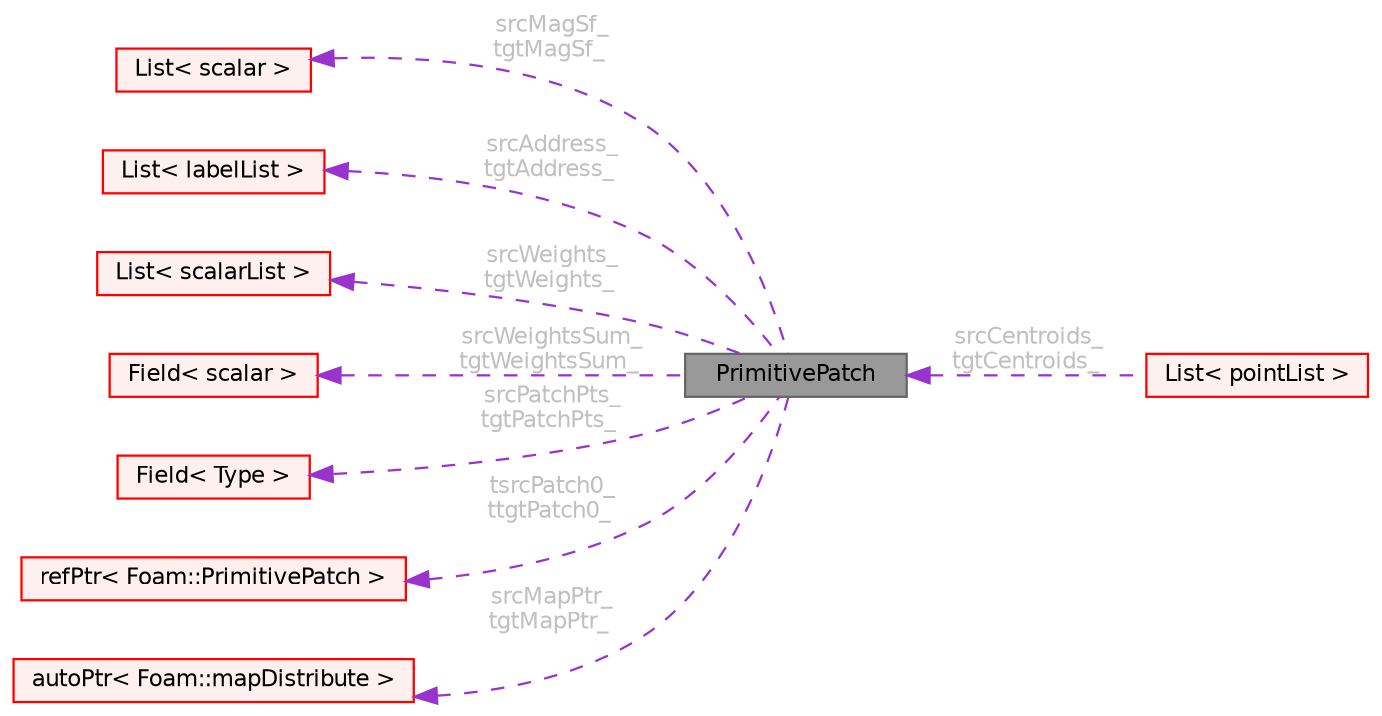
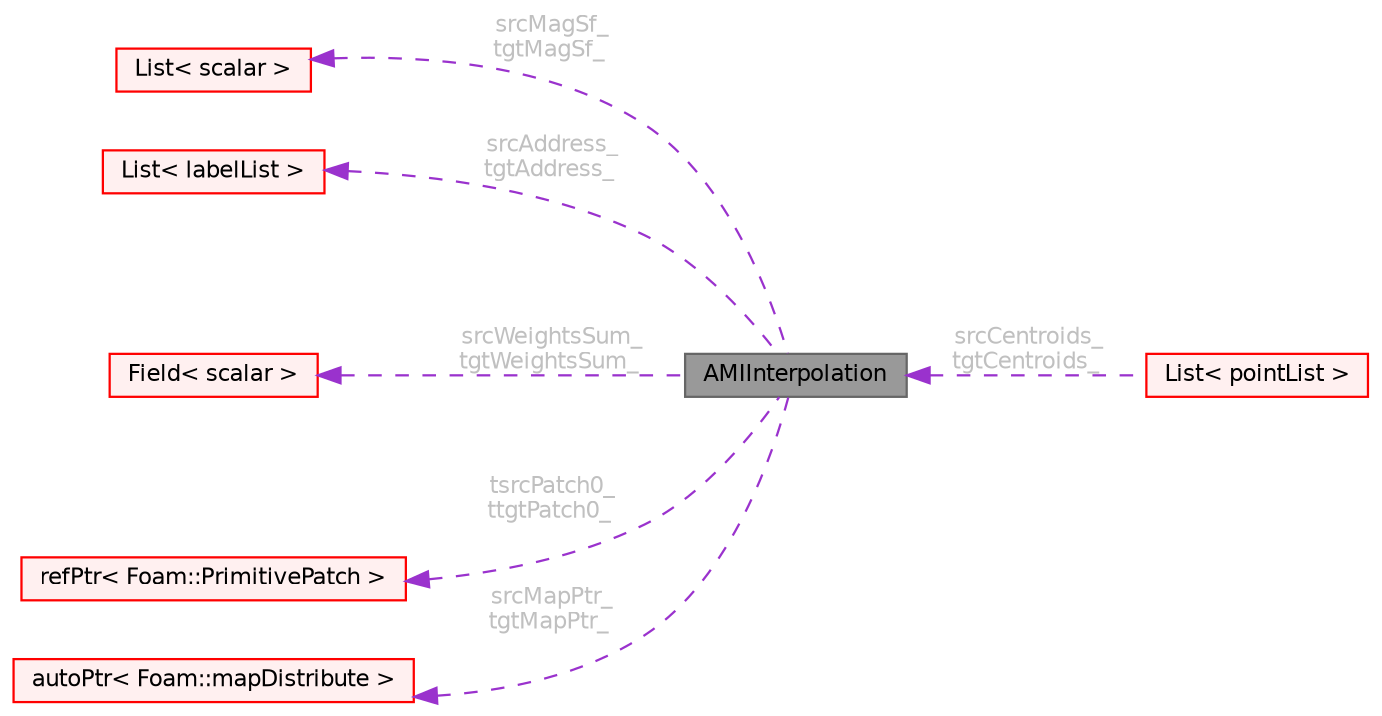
(214, 274) -> none
(796, 375) -> (796, 375)
(214, 477) -> none
